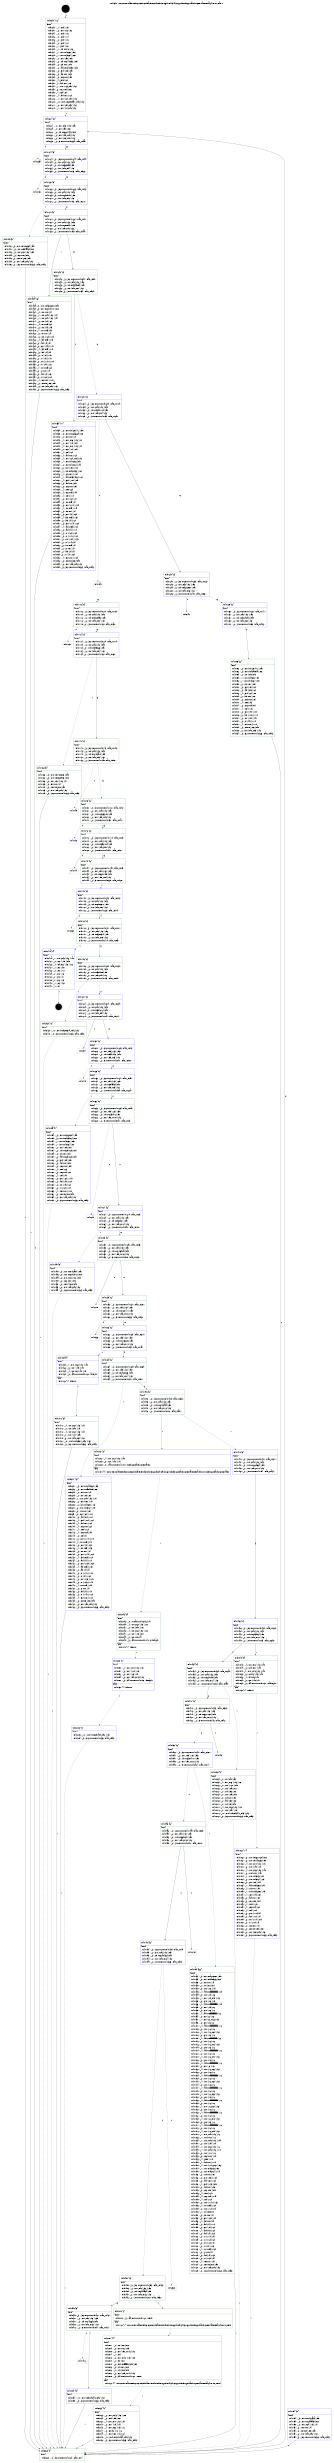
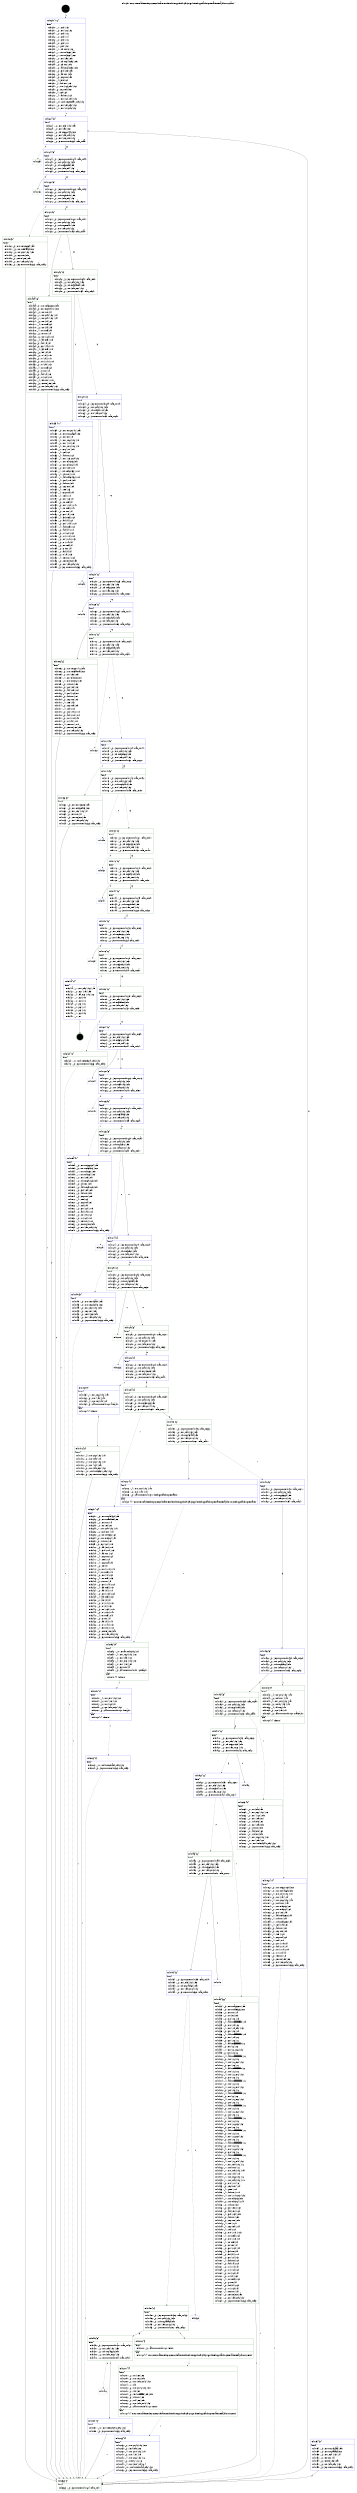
(97, 594) -> (111, 629)
